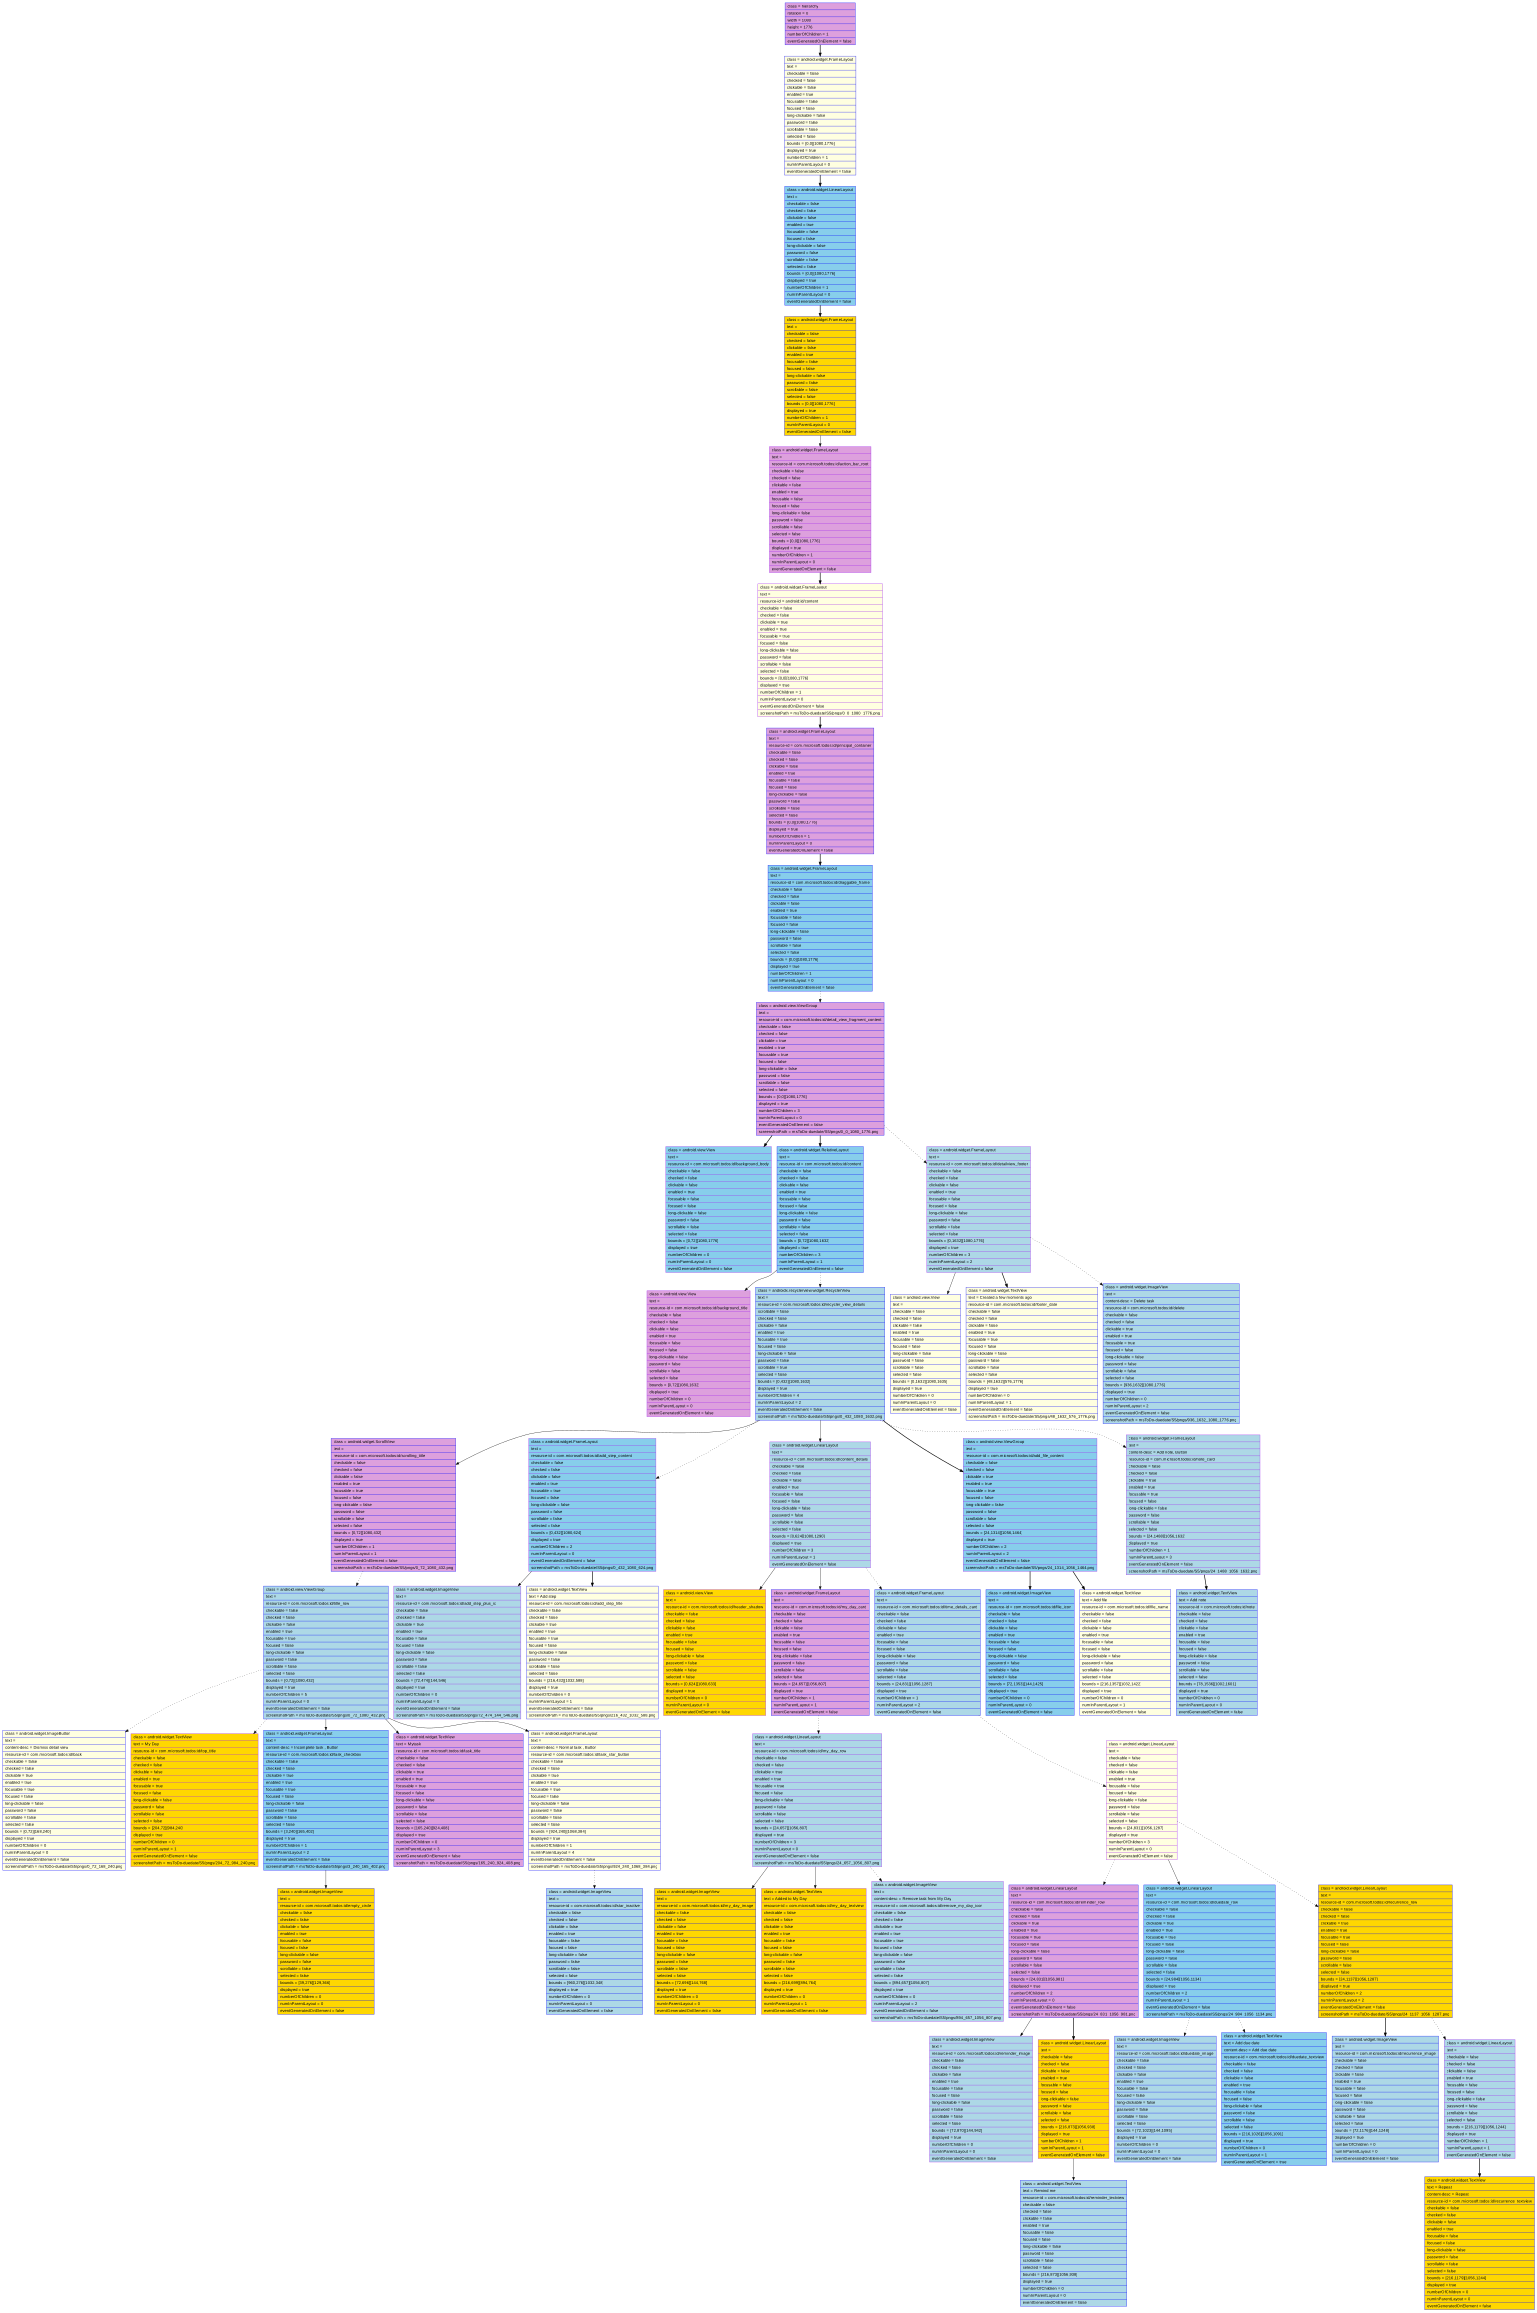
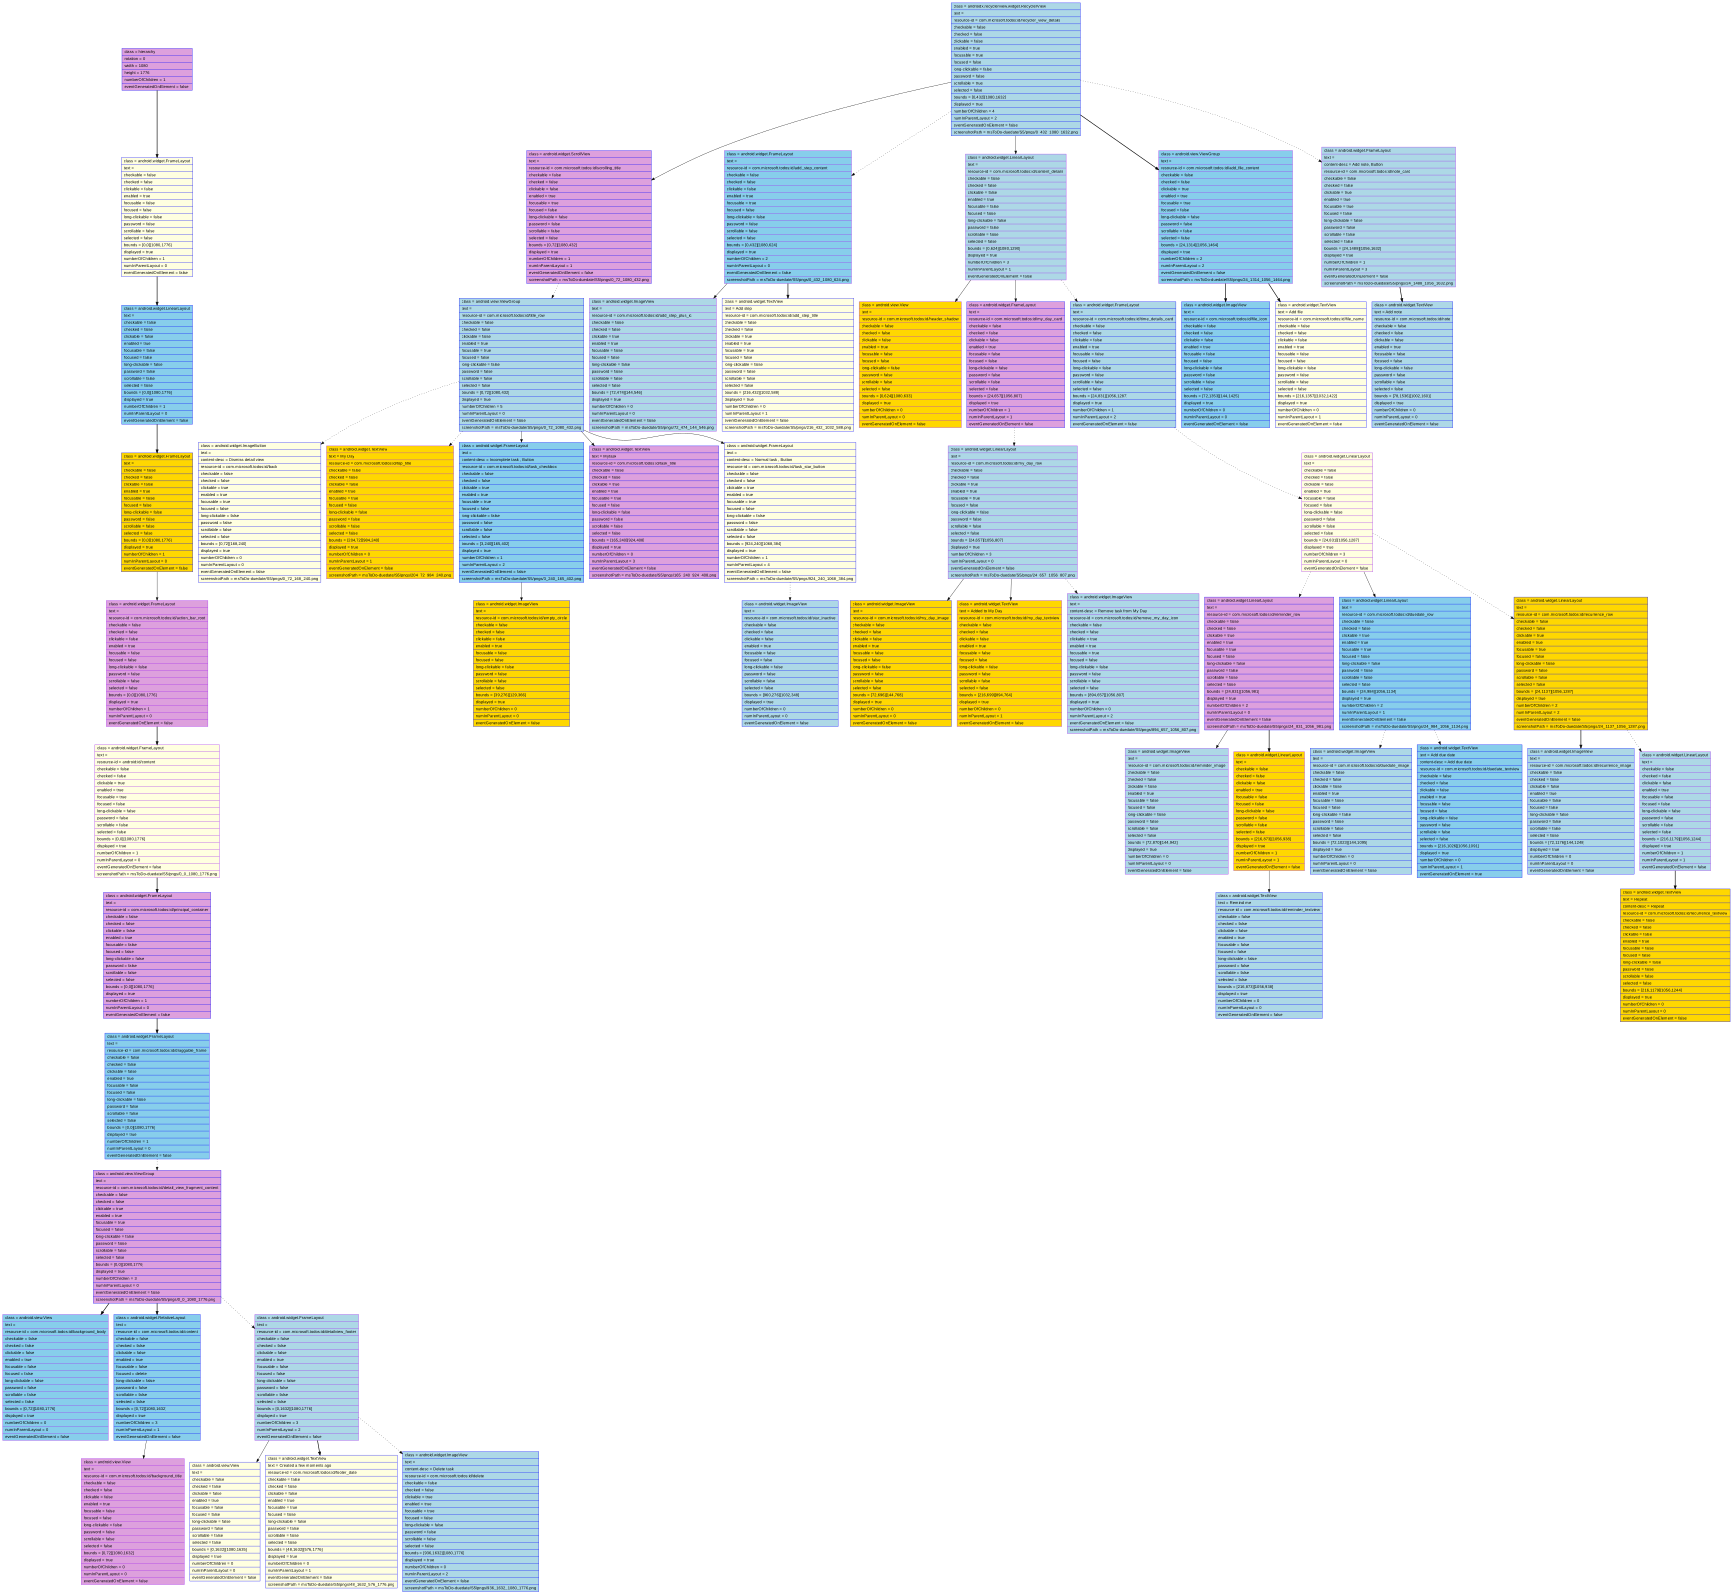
(793, 1206) -> (132, 1374)
(820, 1278) -> none
(773, 1312) -> (970, 27)
